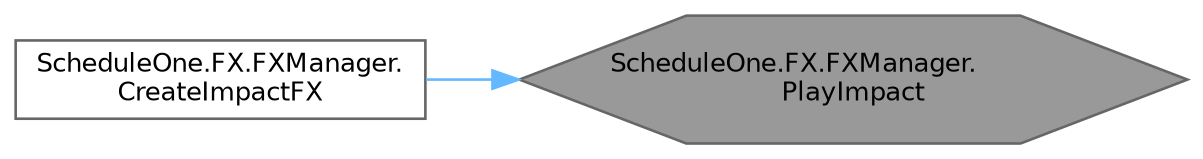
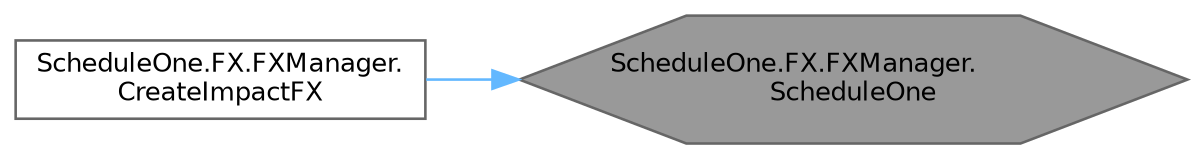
(853, 80) -> (853, 80)
